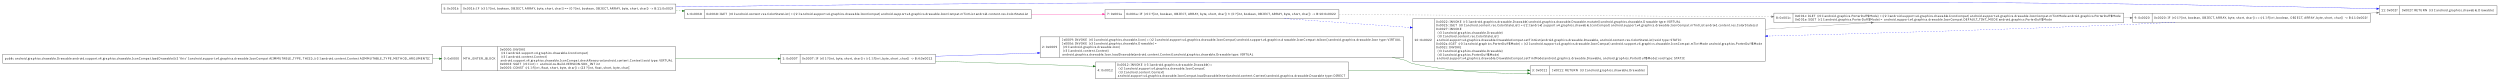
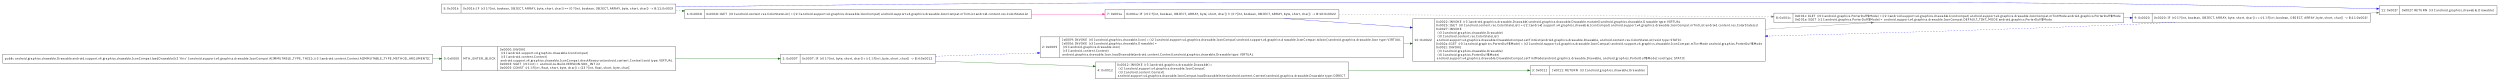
(2127, 18) -> (2127, 18)
(1347, 23) -> (1347, 23)
(987, 55) -> (987, 55)
(1442, 69) -> (1407, 44)
